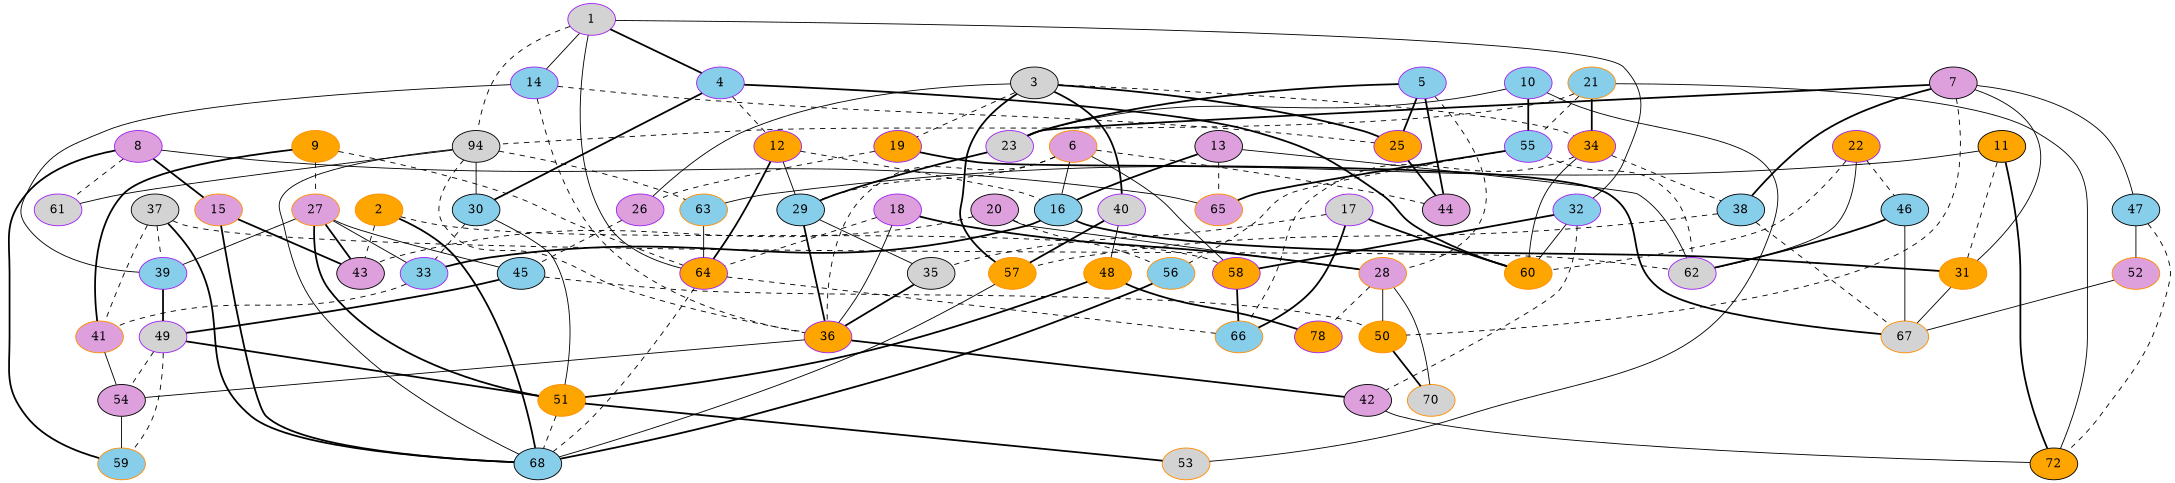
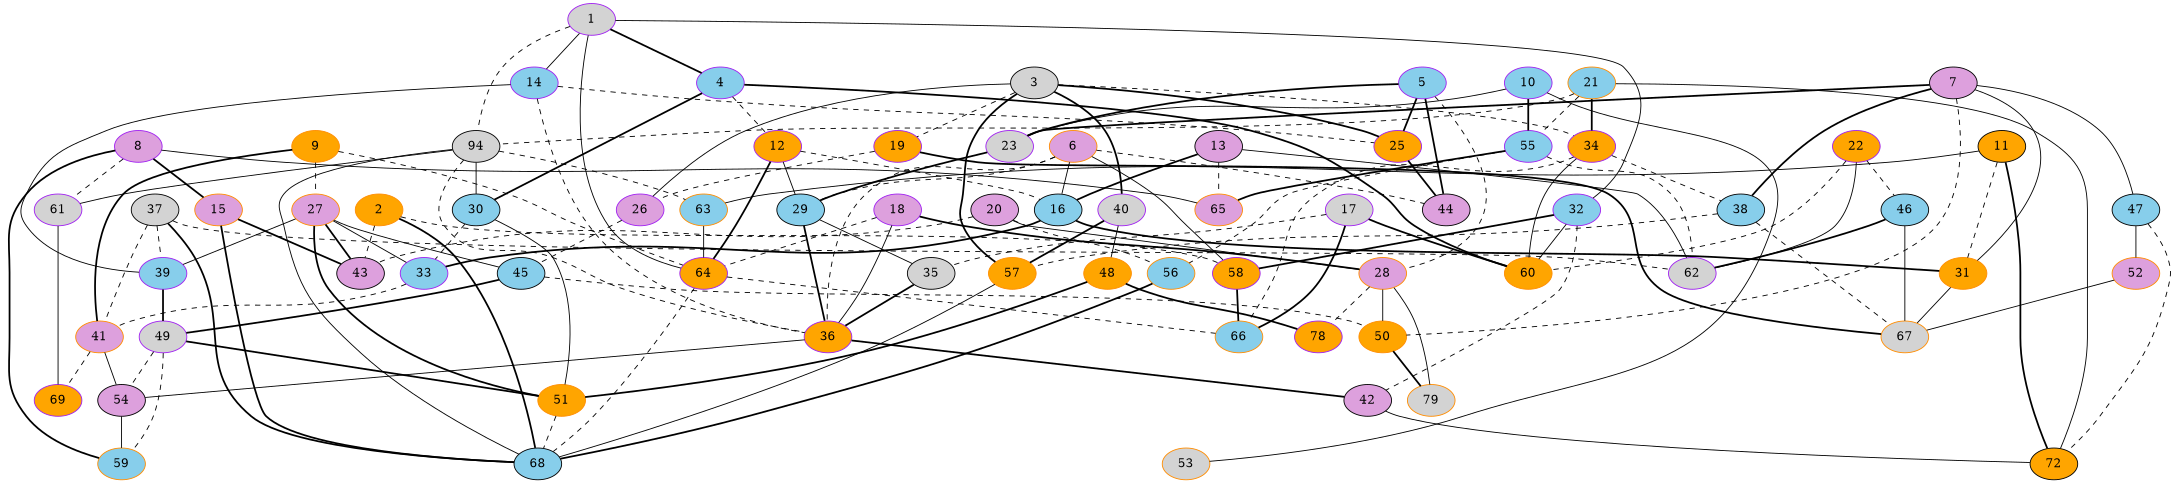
none -> (58, 400)
(1431, 400) -> (1431, 400)
(874, 432) -> none
